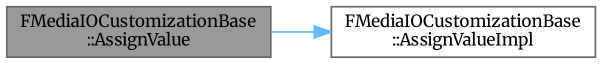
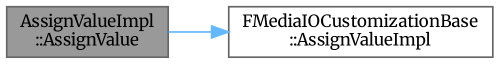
(139, 32) -> (87, 32)
